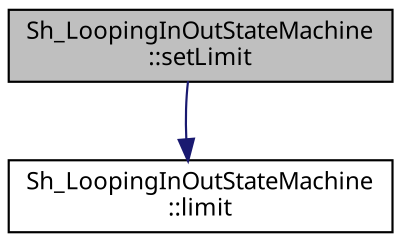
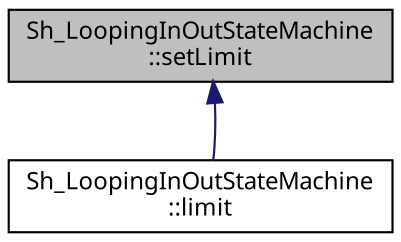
(186, 110) -> (215, 132)
